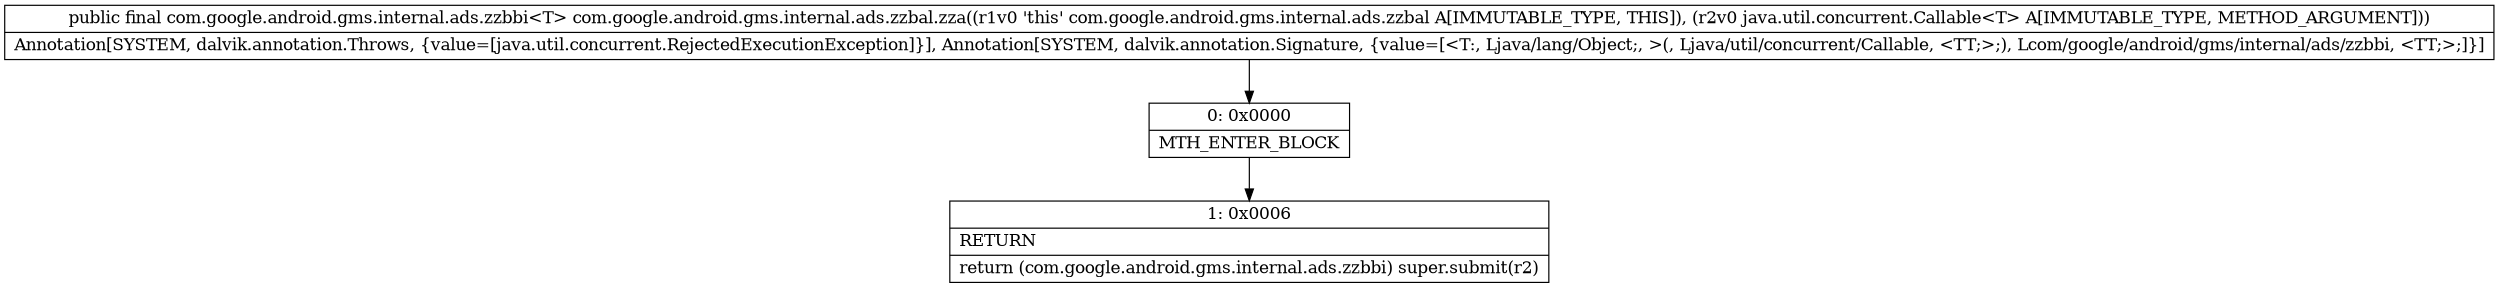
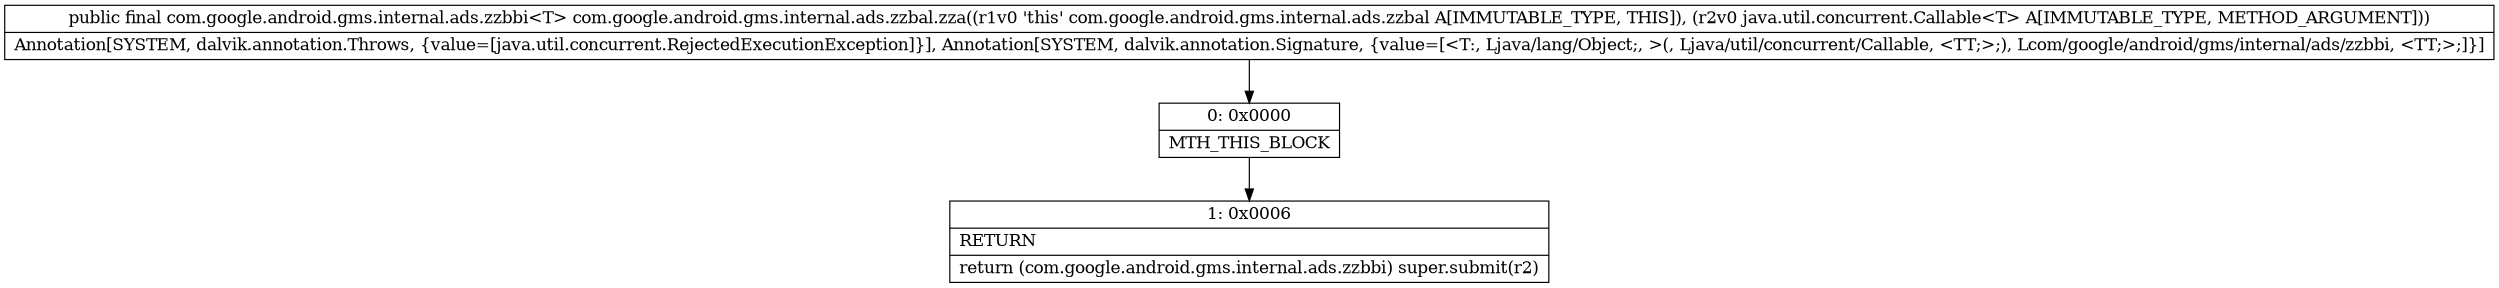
(1249, 143) -> (1249, 143)
